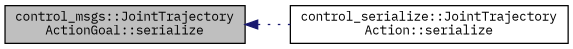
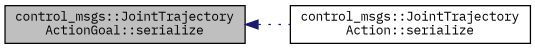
(429, 25) -> (410, 25)
